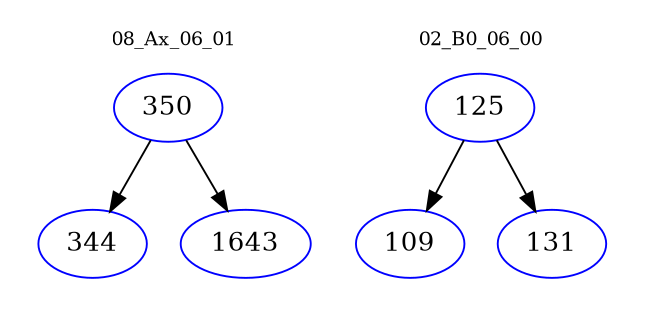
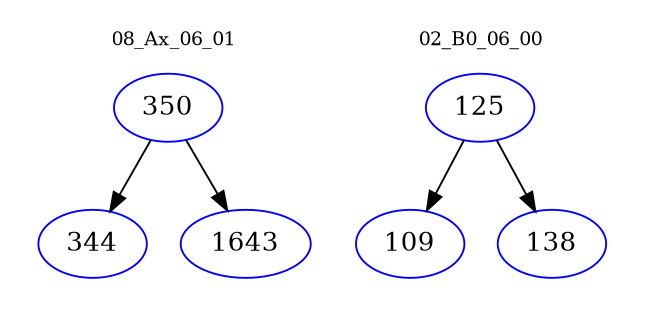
(552, 244) -> (552, 244)
